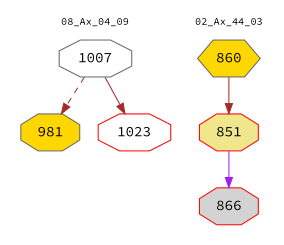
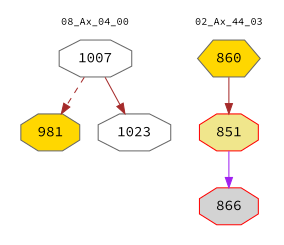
(95, 22) -> (95, 22)
(134, 132) -> (134, 132)
